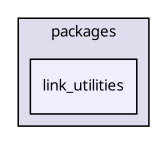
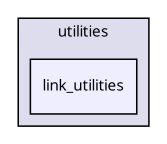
(84, 33) -> (84, 33)
